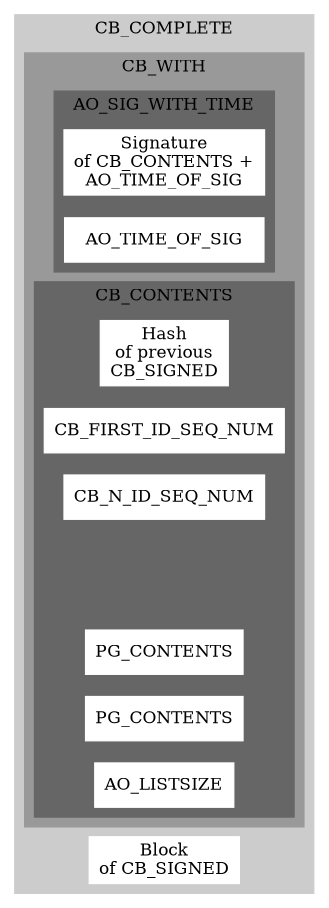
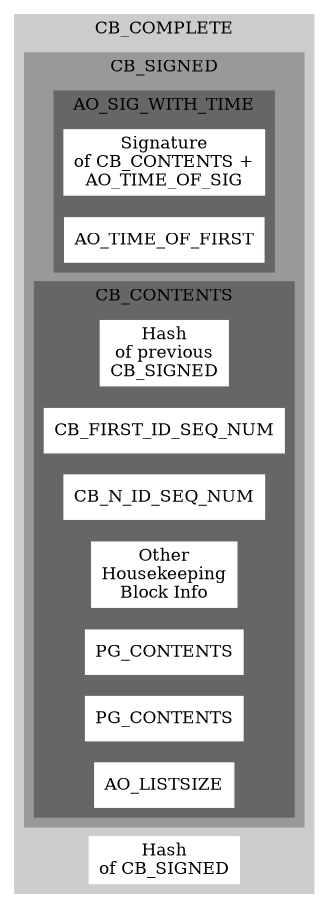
(164, 67) -> (164, 67)
(164, 240) -> (164, 240)
none -> (164, 575)
(164, 860) -> (164, 860)
